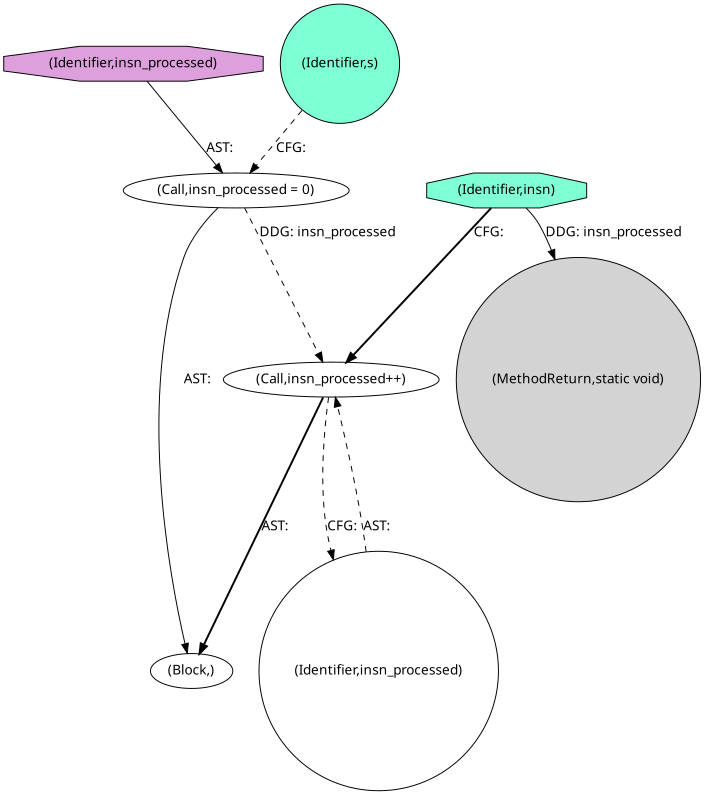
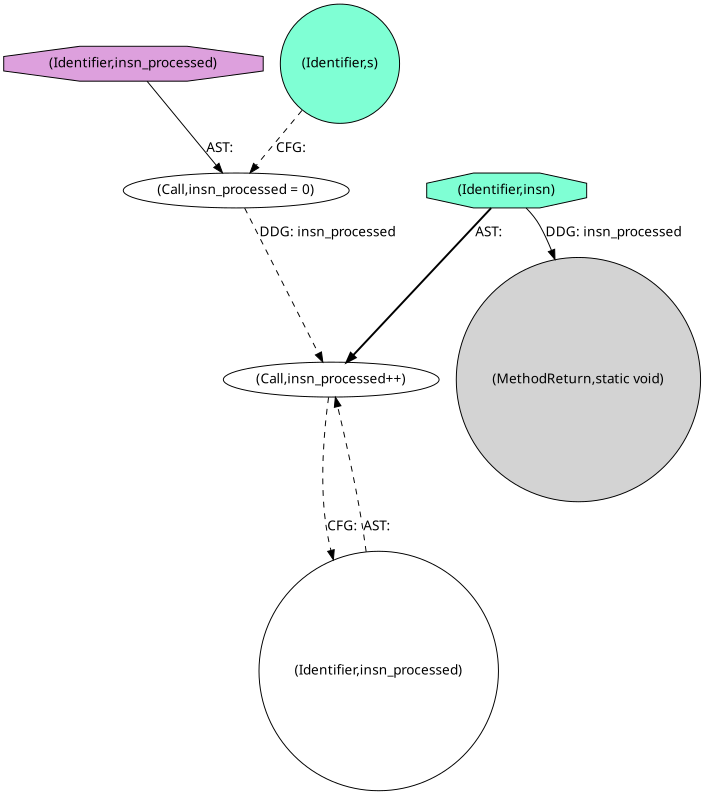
(491, 233) -> (491, 233)
(192, 671) -> none
